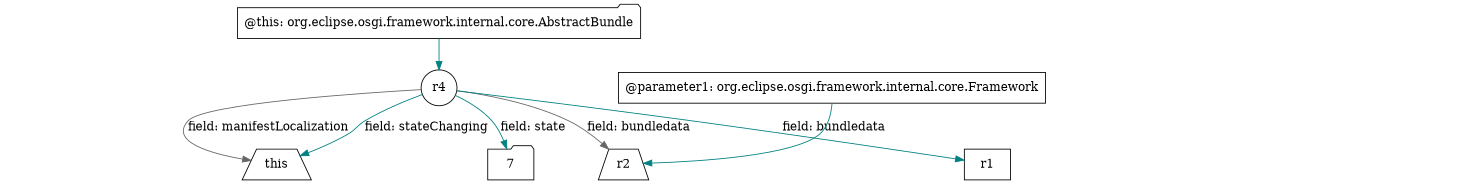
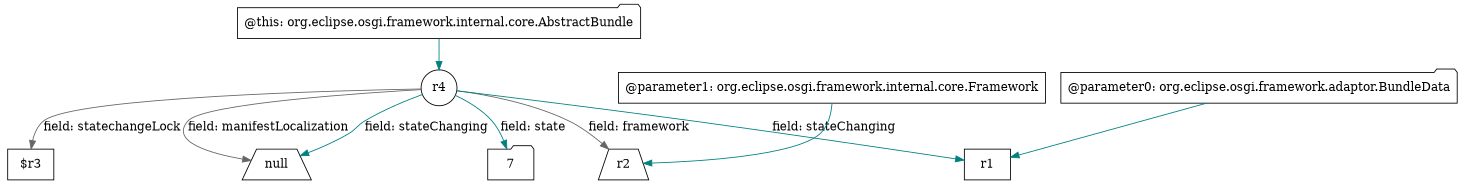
none -> (1259, 88)
(639, 127) -> (639, 127)
(834, 127) -> (834, 127)
none -> (31, 165)
(277, 165) -> (277, 165)
